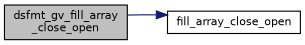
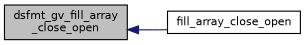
(142, 15) -> (153, 30)
